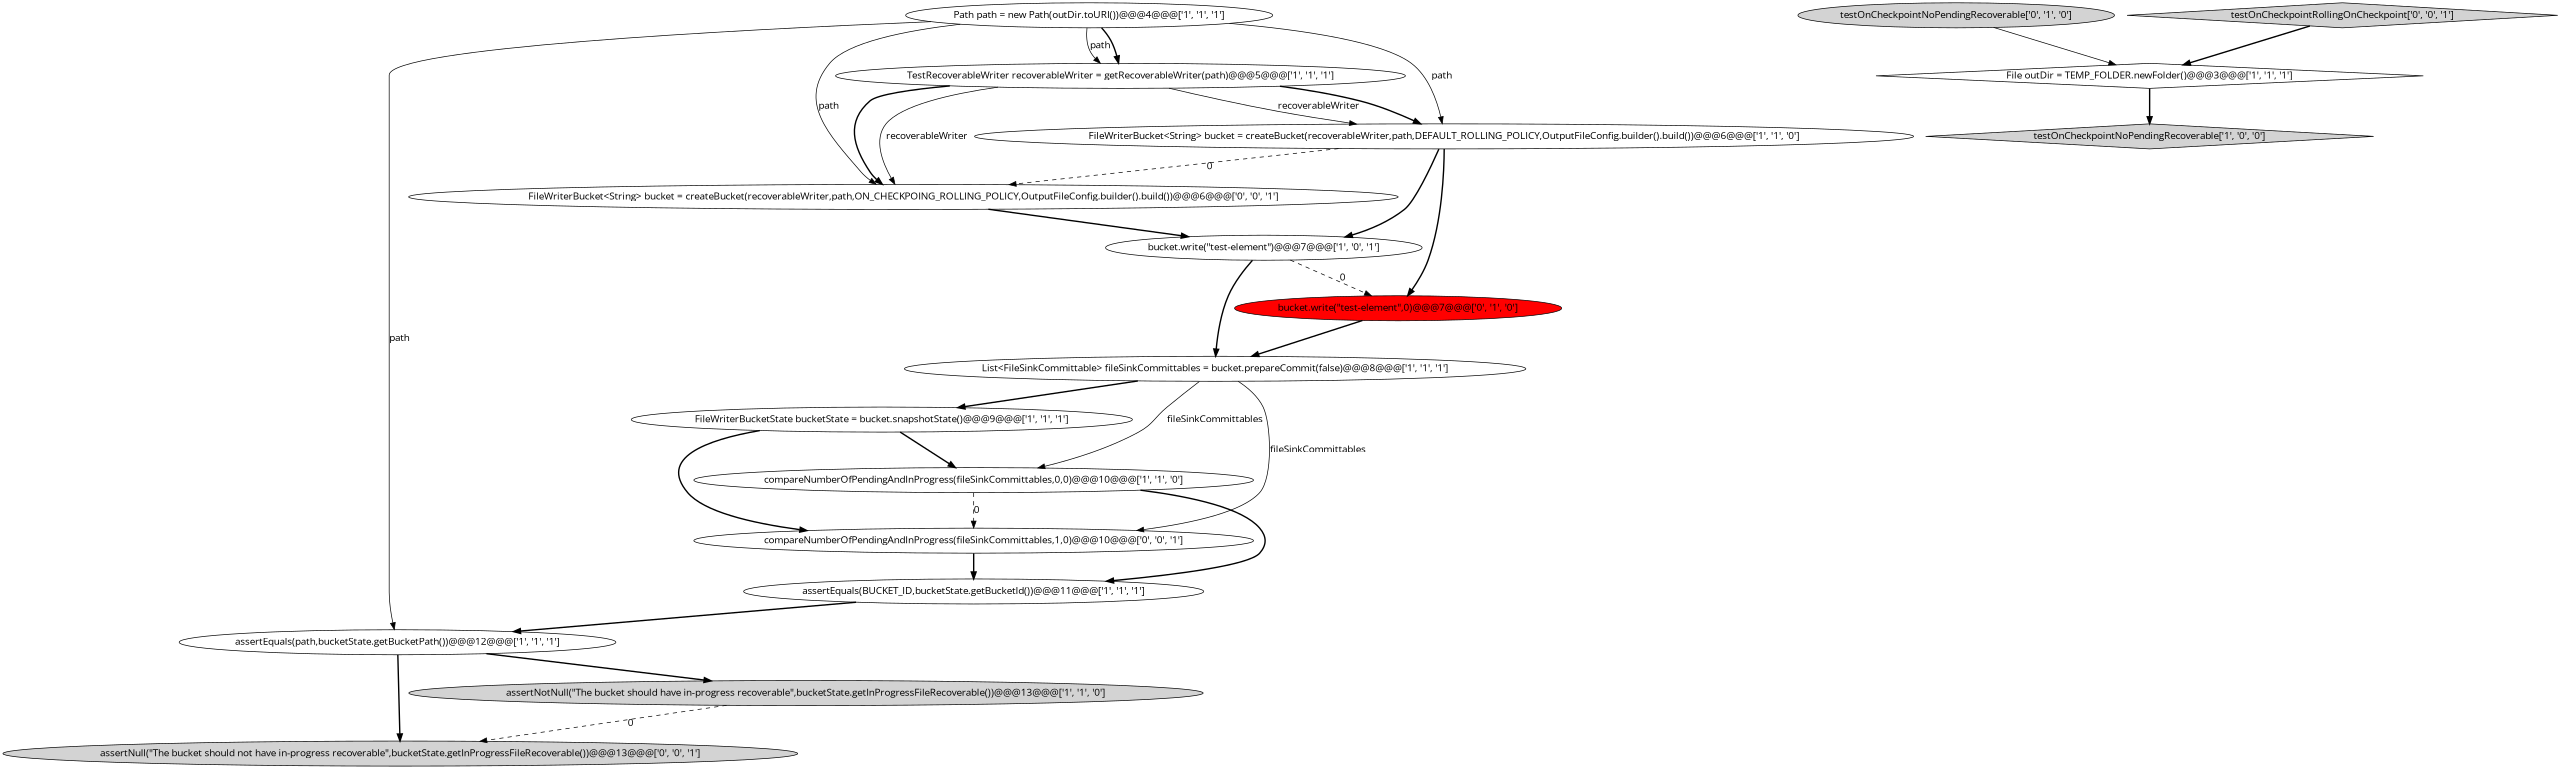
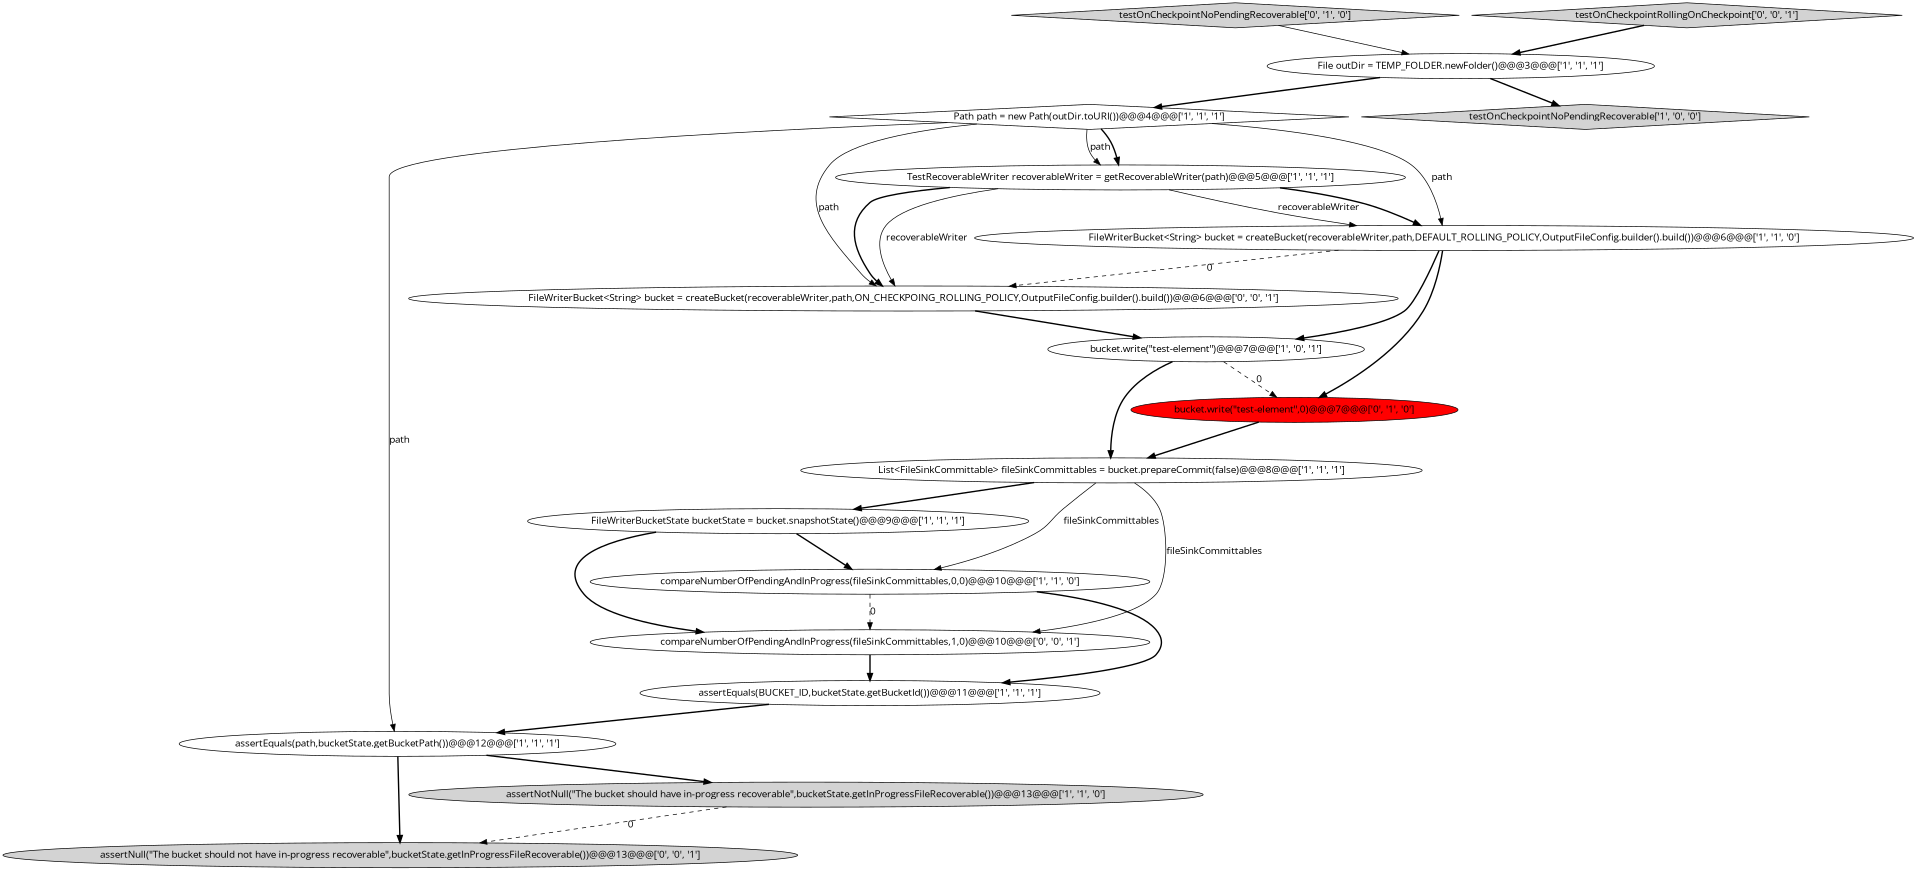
(1089, 15) -> (1089, 117)
(1956, 15) -> (1235, 15)
(2150, 76) -> (1461, 66)
none -> (1271, 92)
